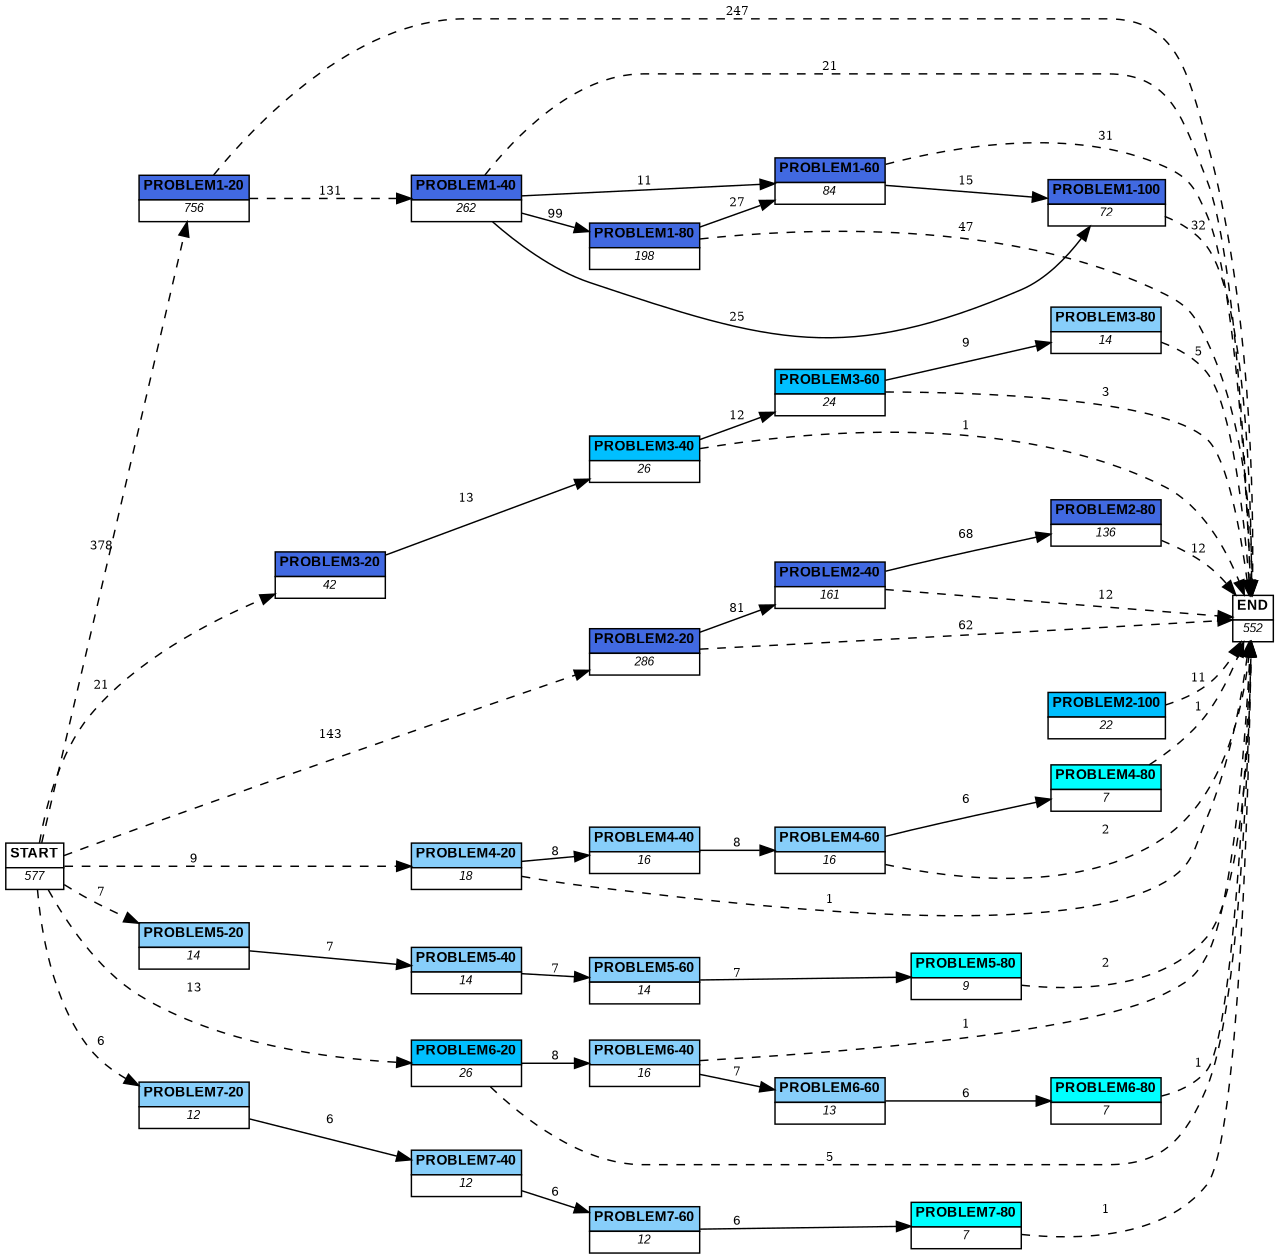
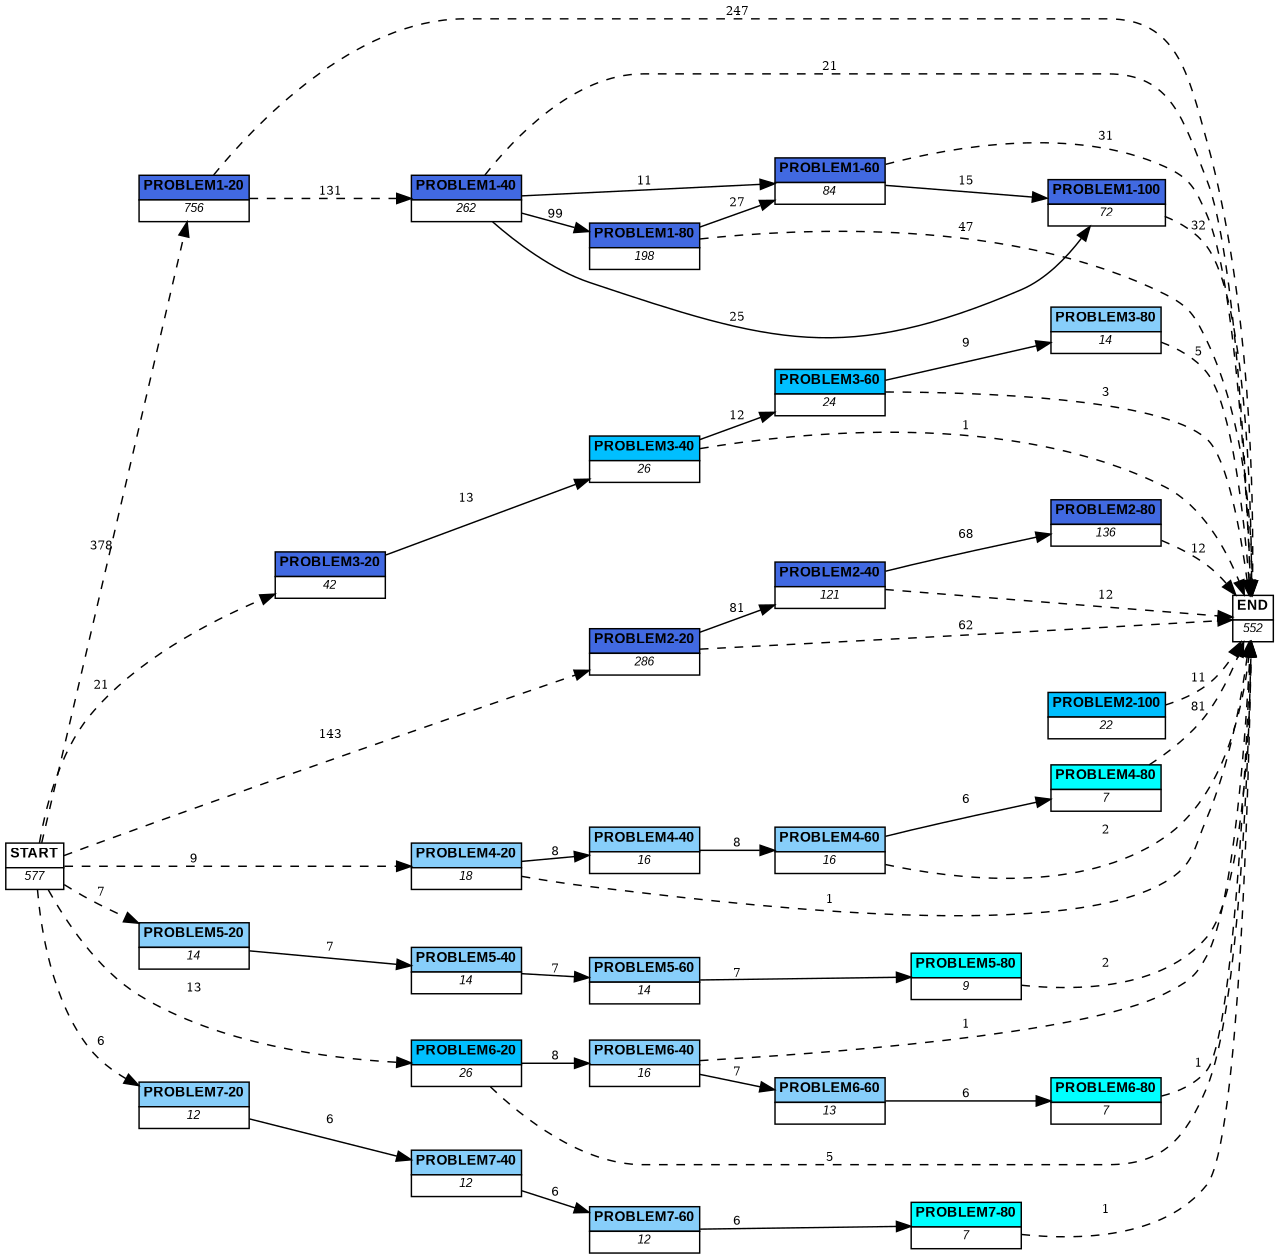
(830, 595) -> (830, 595)
(1199, 708) -> (1199, 708)
